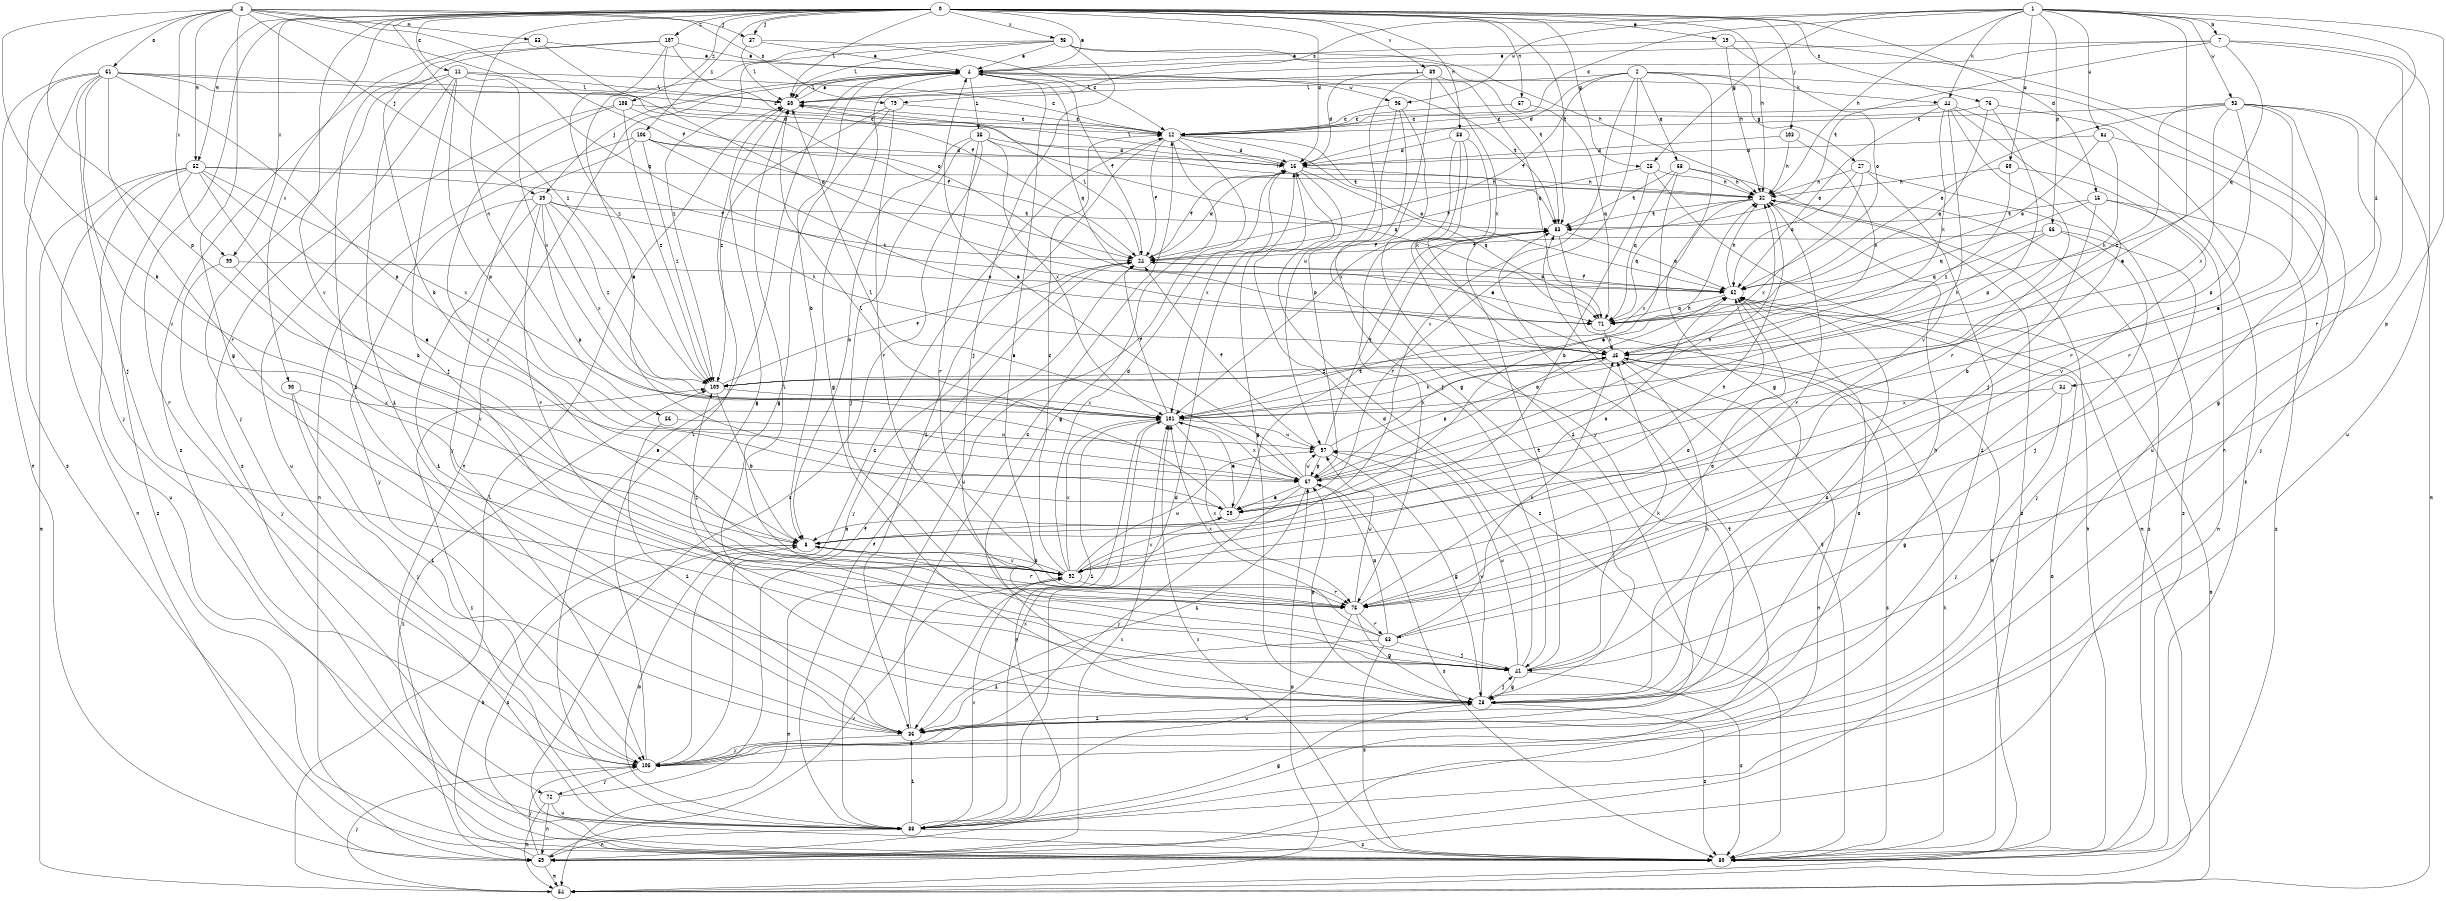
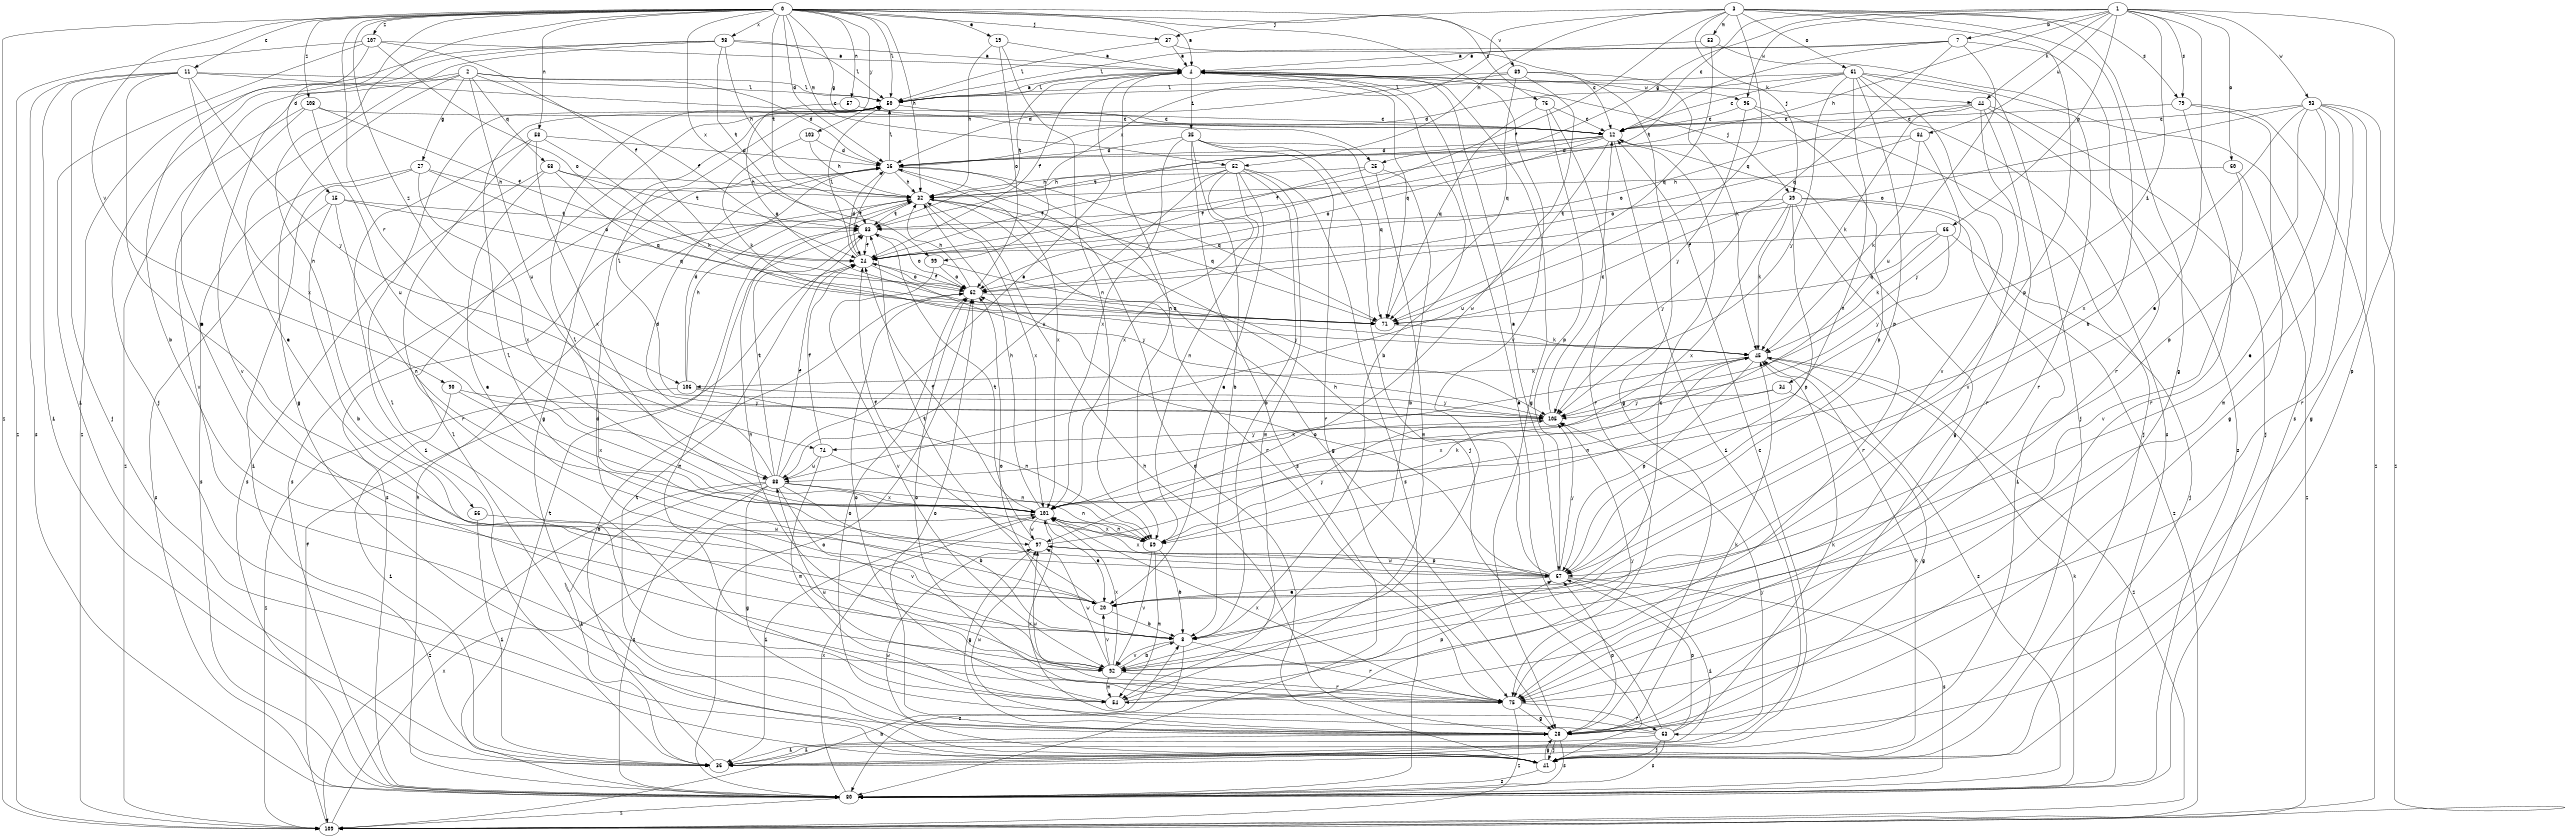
(1113, 299) -> (1198, 376)
(1226, 535) -> (1274, 622)
(550, 798) -> (823, 451)
